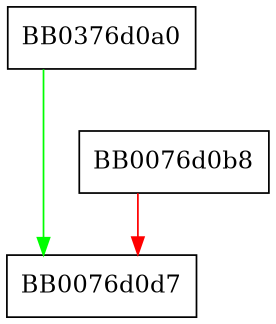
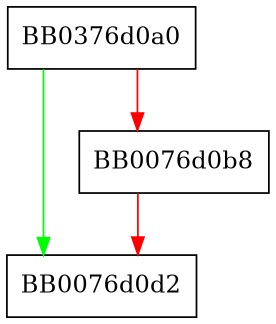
none -> (137, 91)
(102, 286) -> (102, 286)
